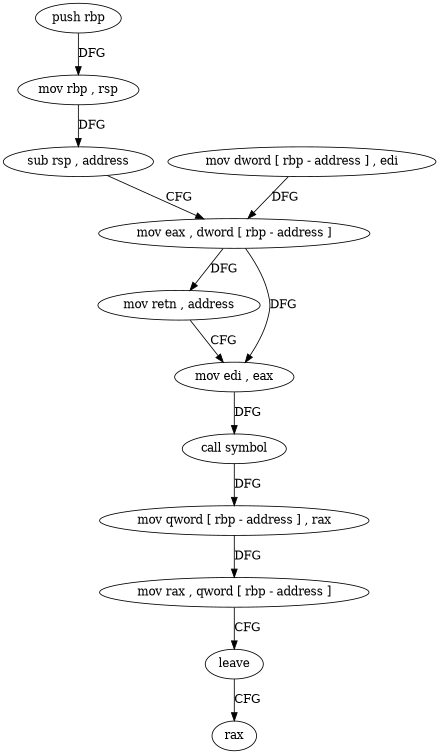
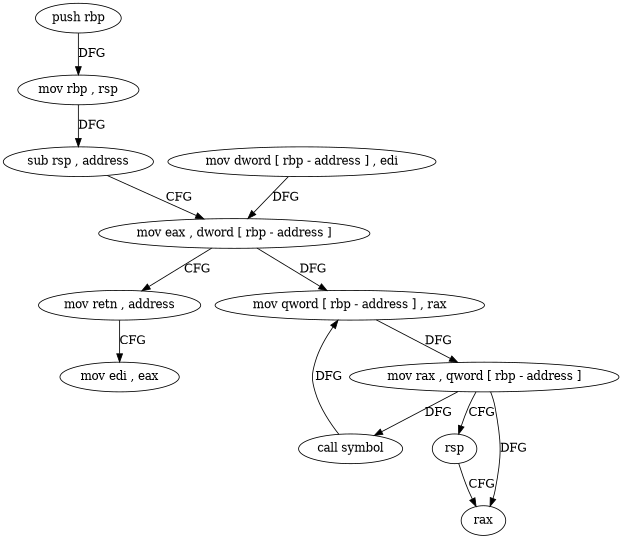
(224, 269) -> (197, 269)
(270, 301) -> (288, 267)
(234, 409) -> (420, 412)
none -> (500, 445)
(234, 664) -> (455, 449)
